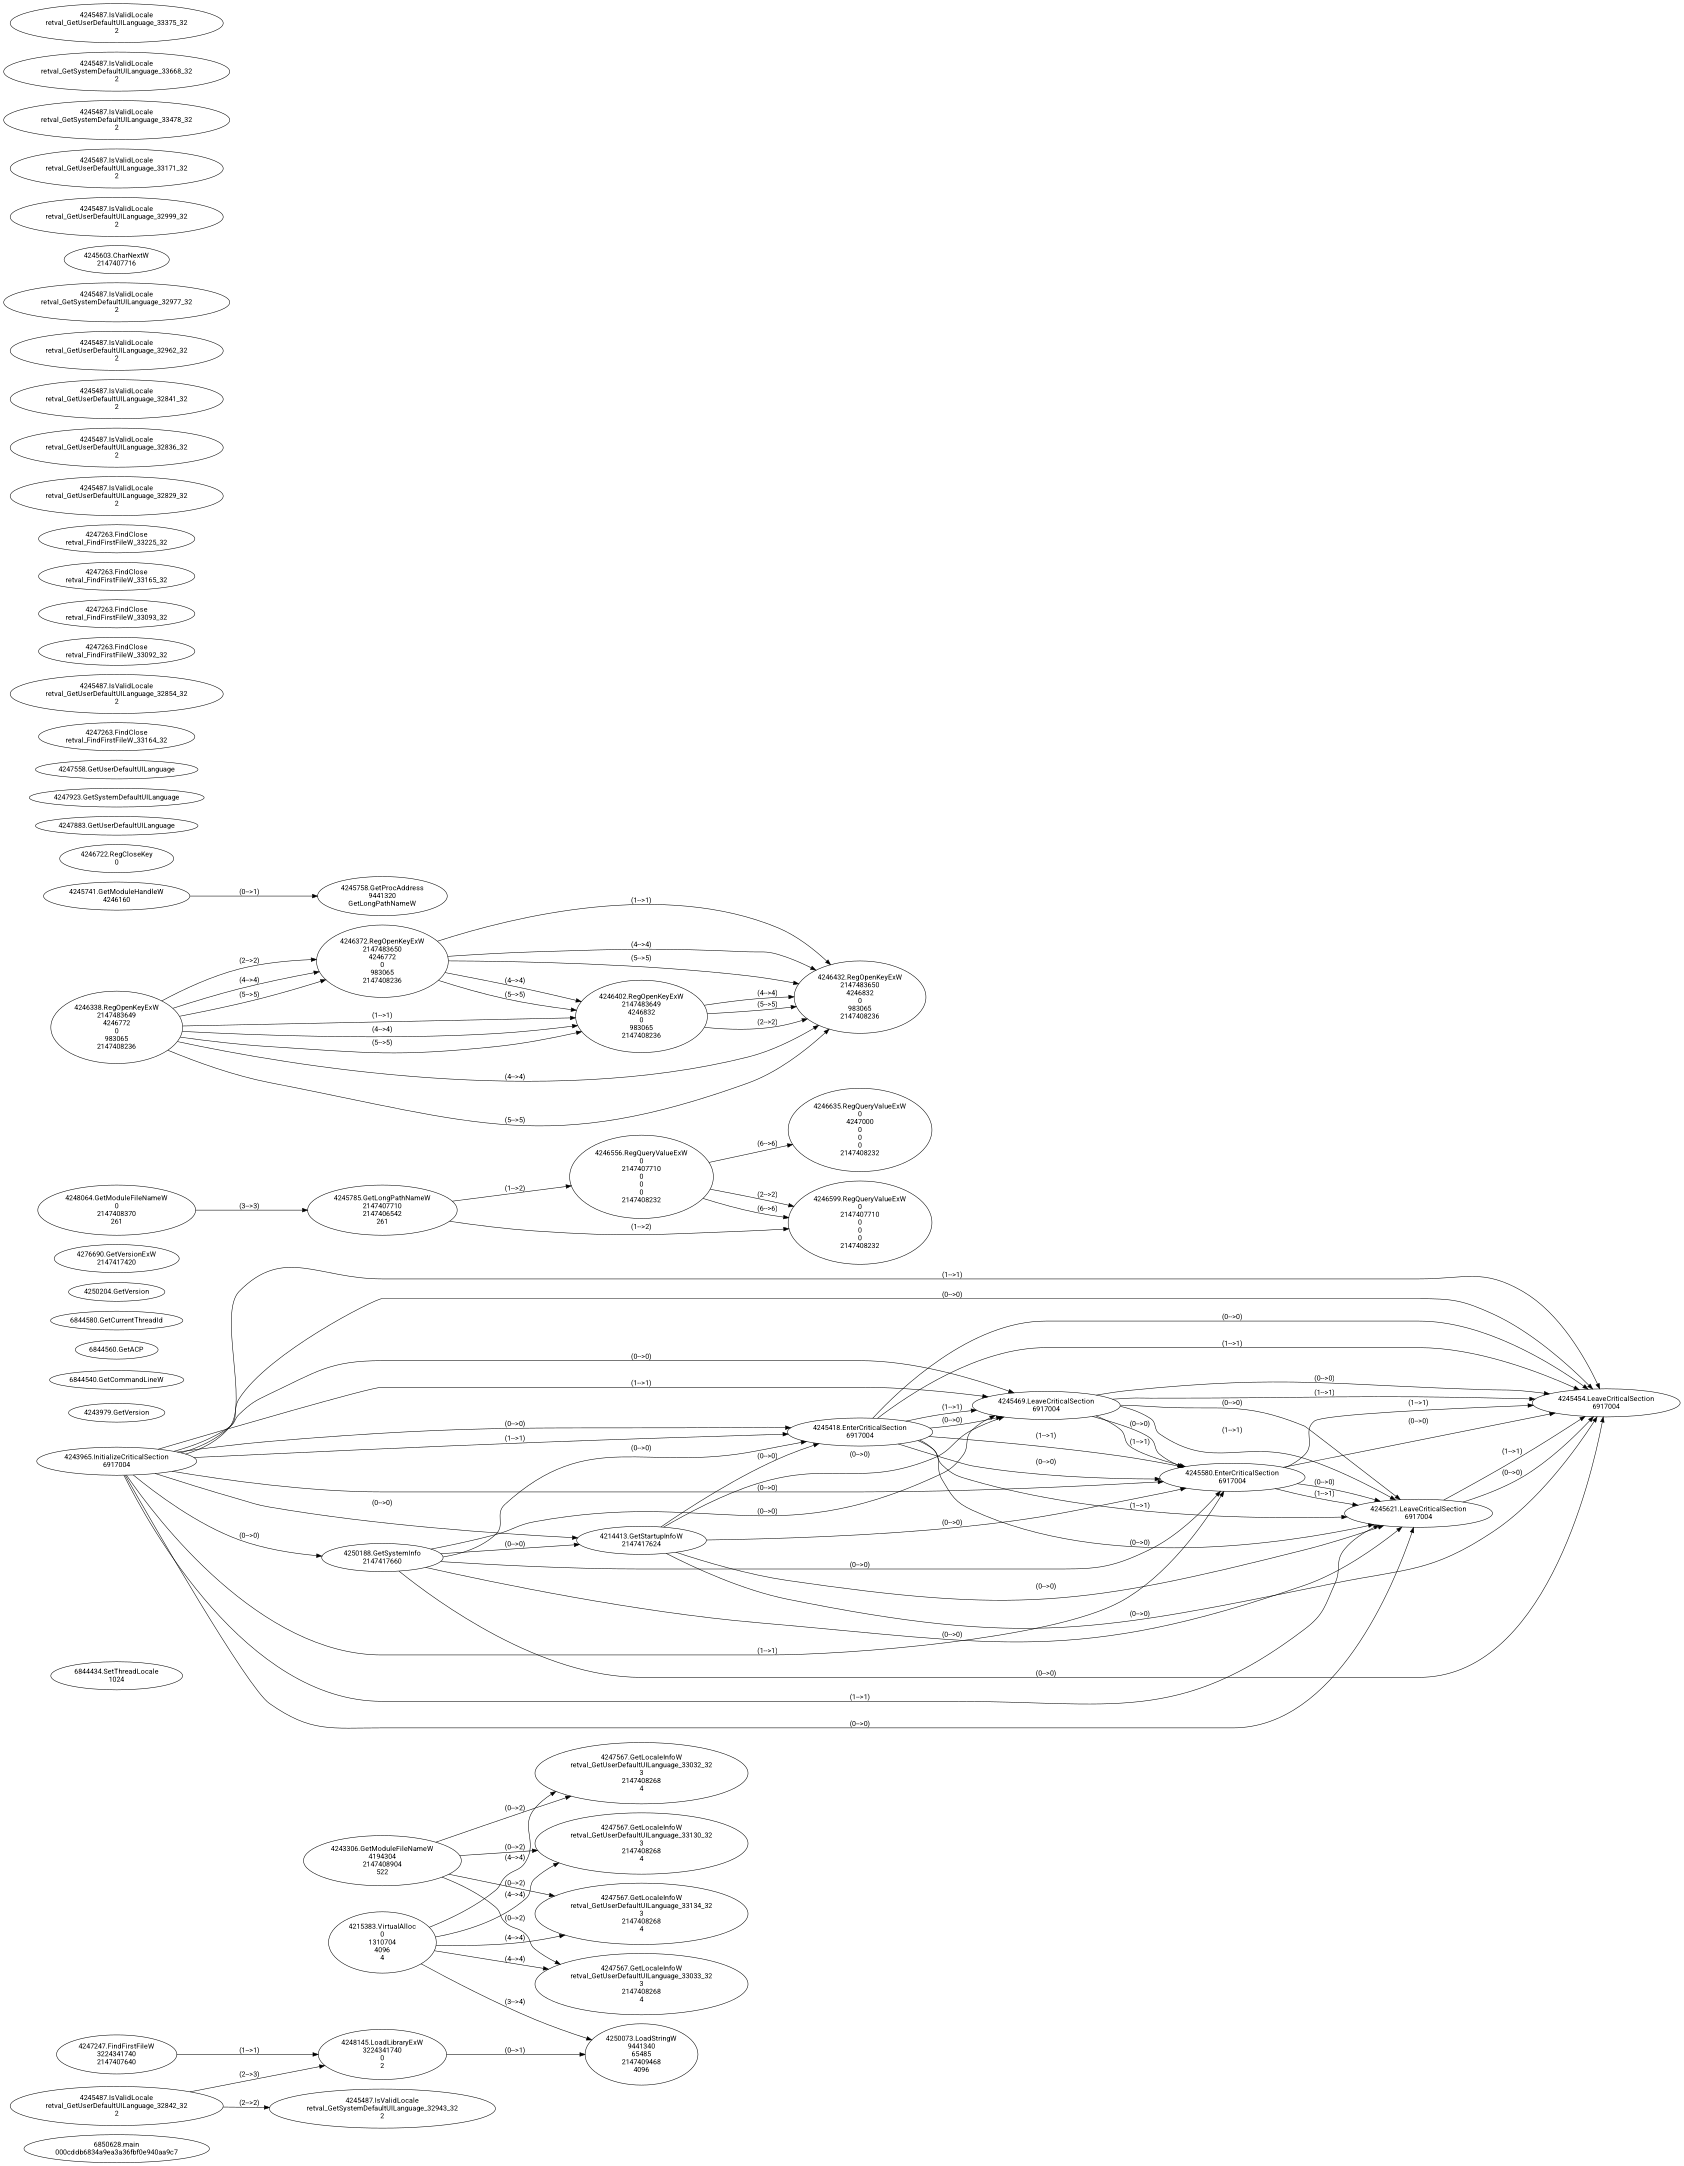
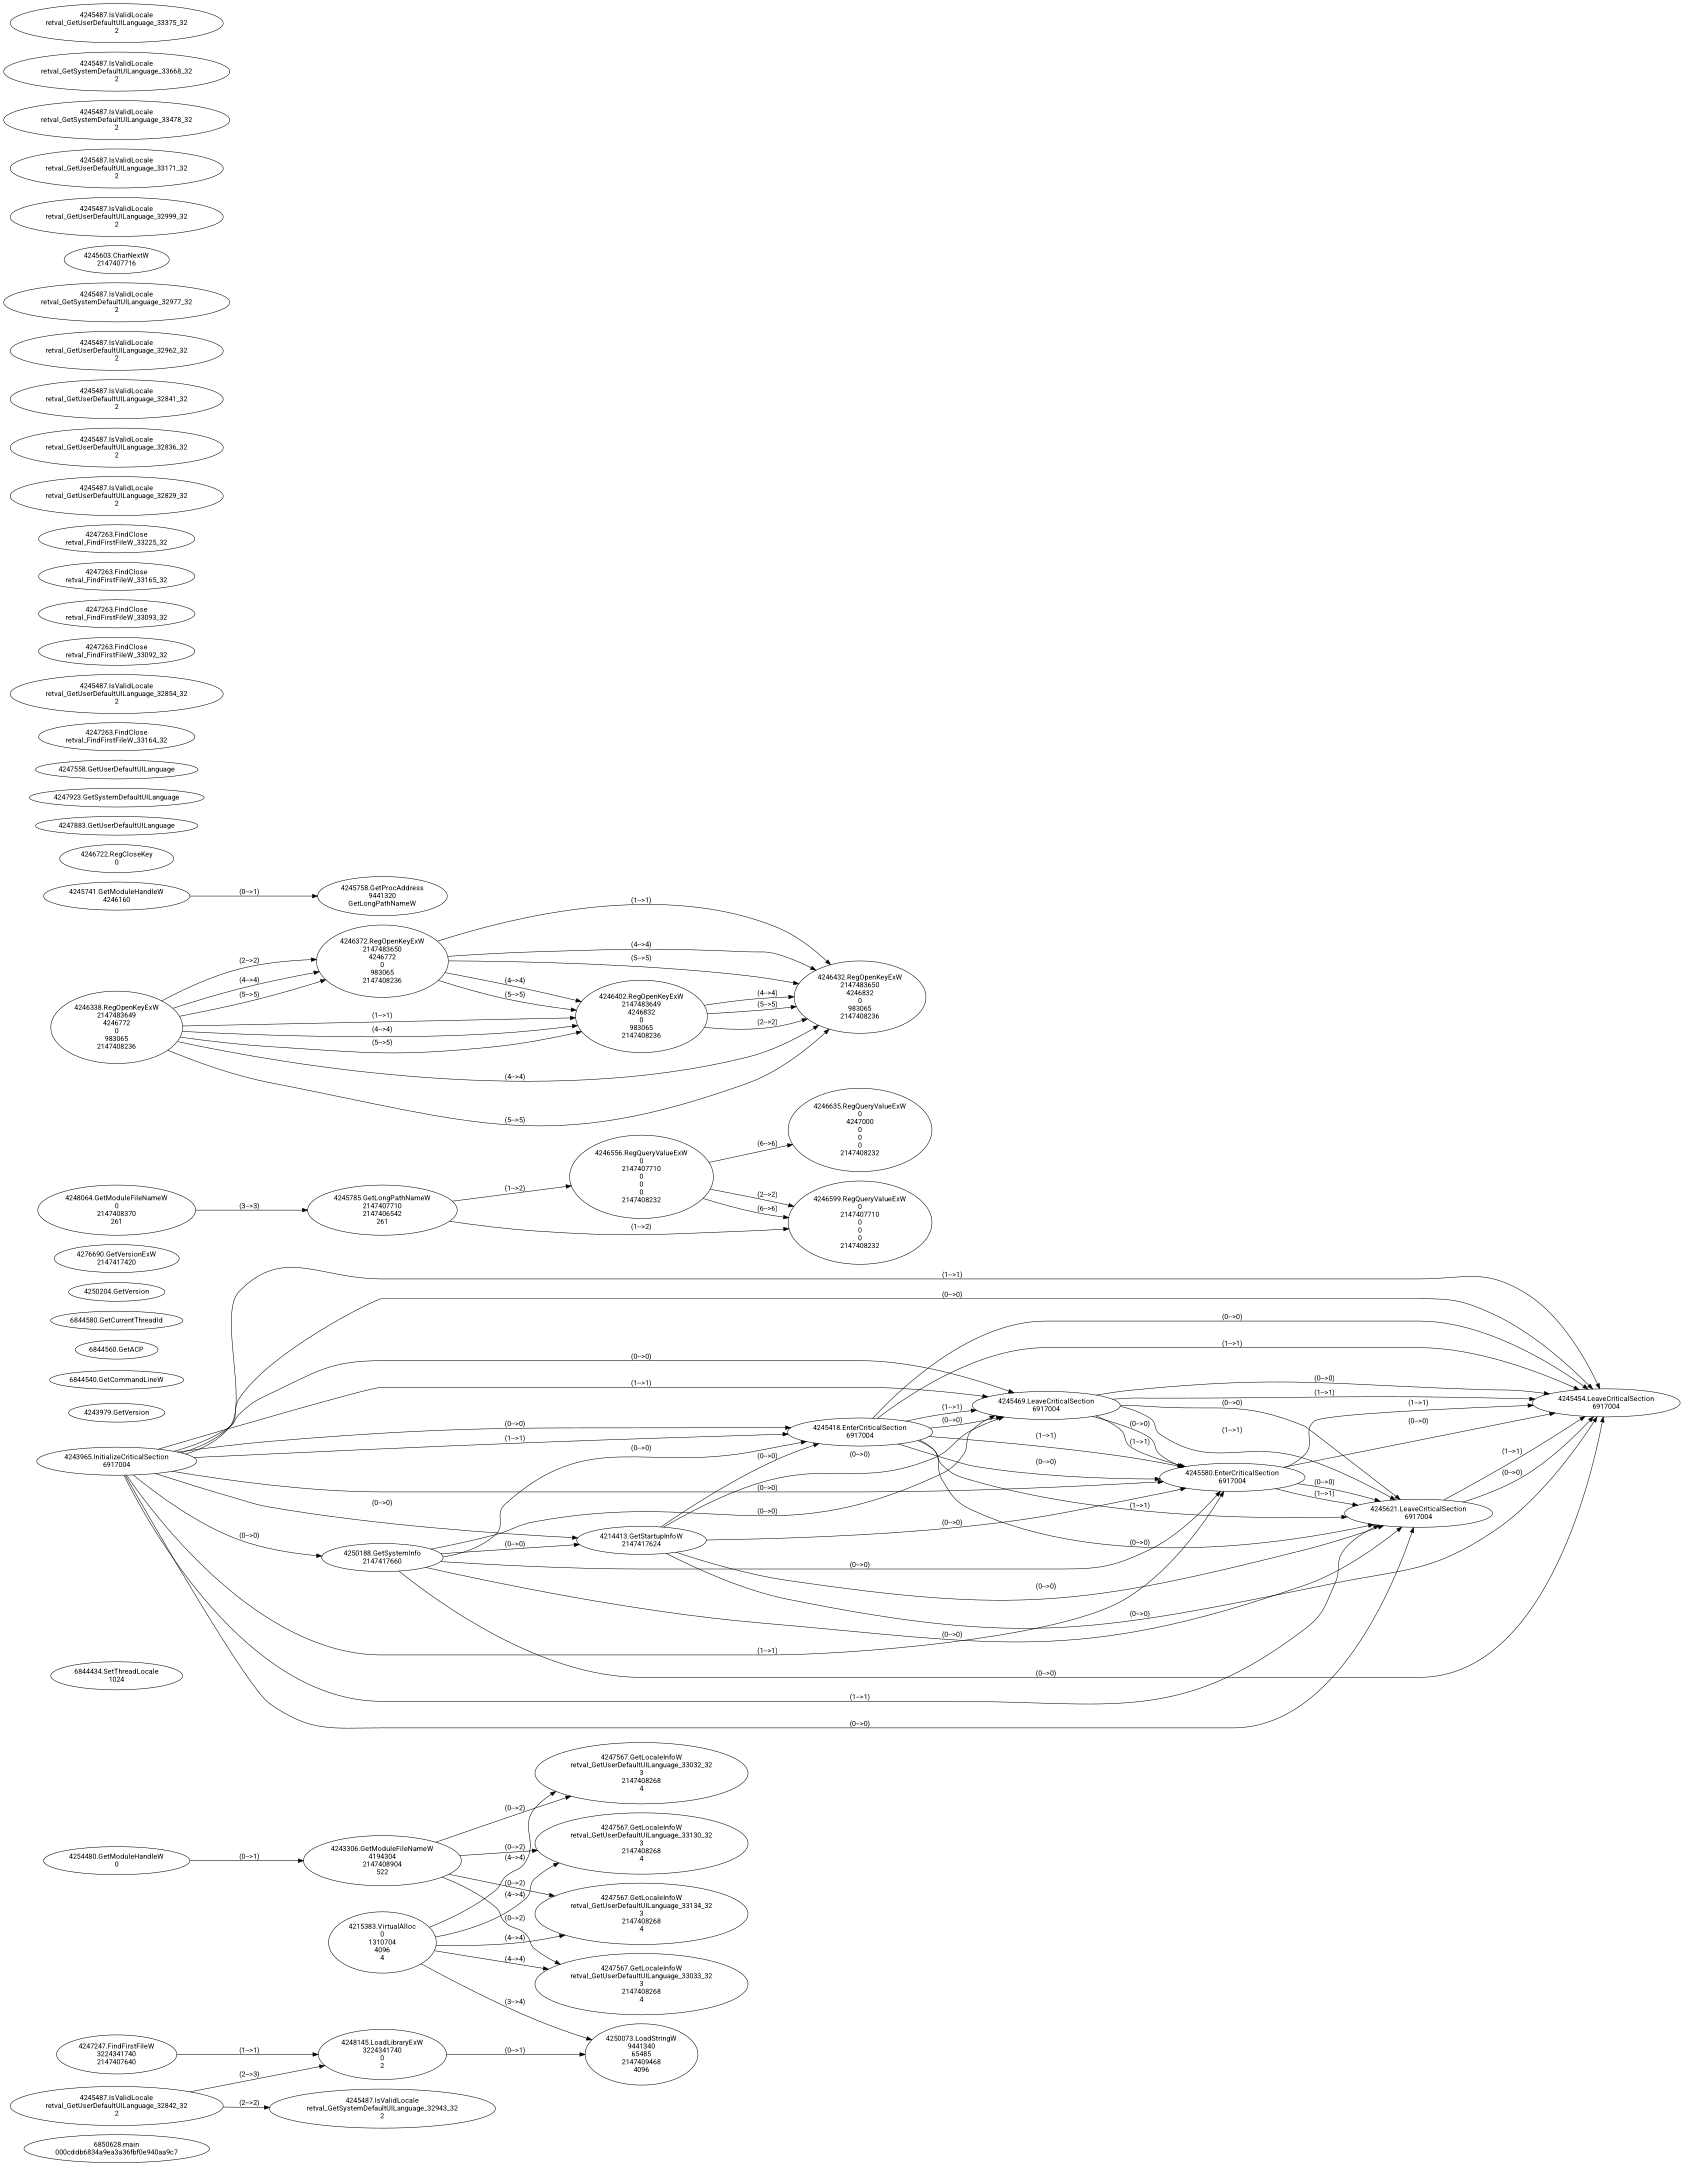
none -> (117, 1861)
